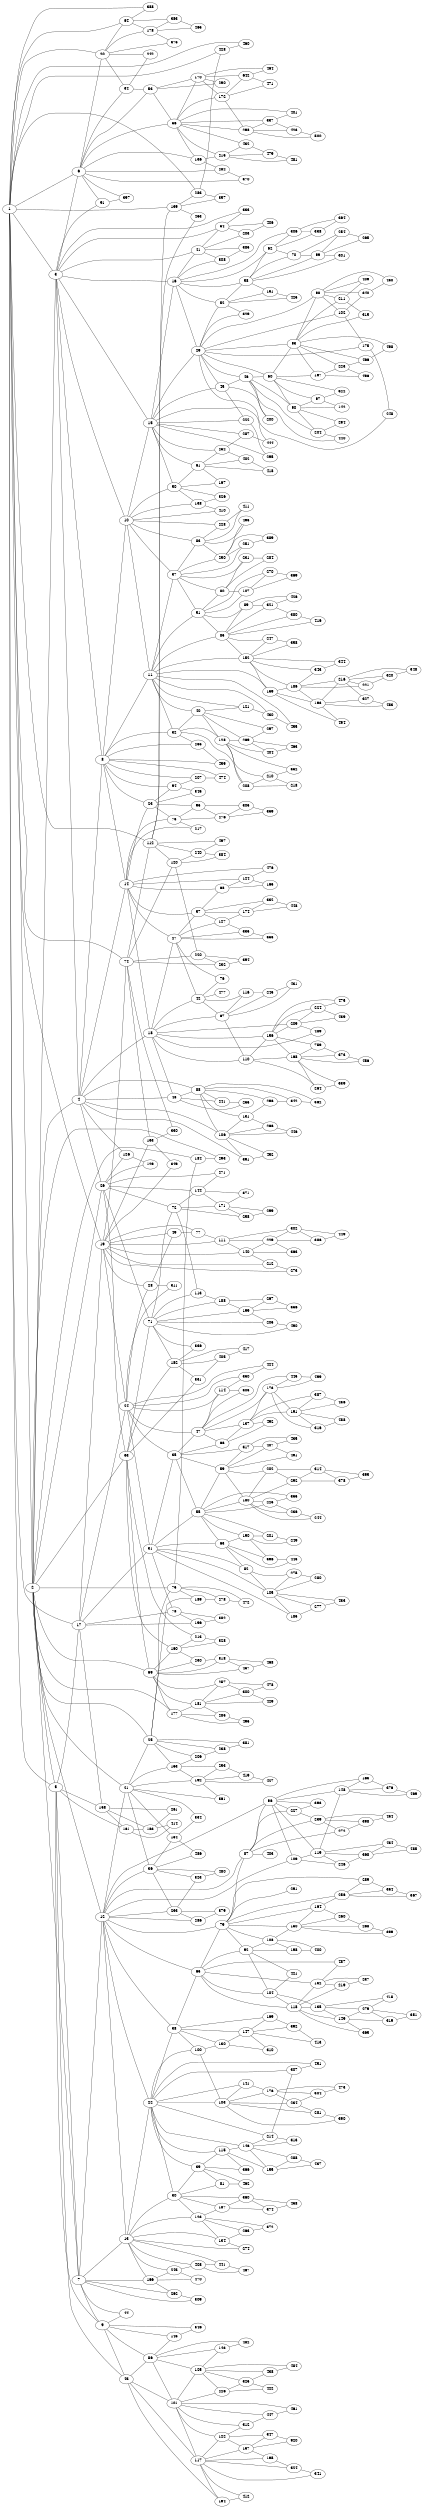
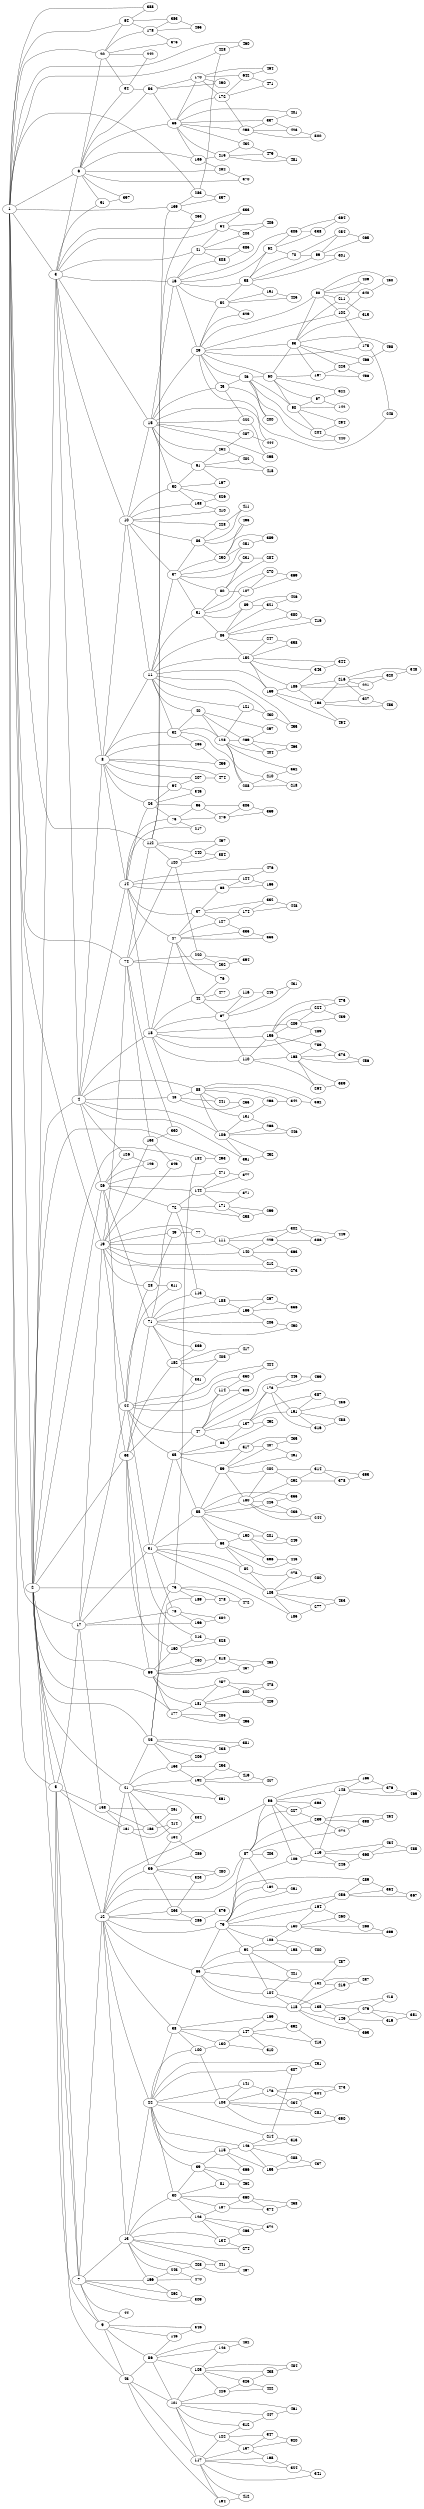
(222, 709) -> (234, 724)
none -> (246, 1176)
none -> (270, 1888)
